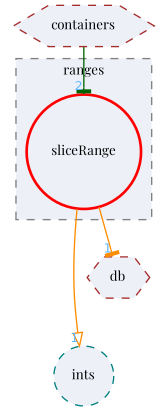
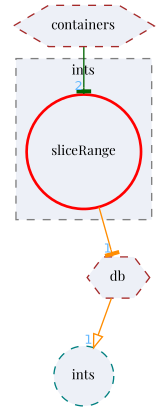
(84, 71) -> (84, 71)
(74, 271) -> (105, 317)
